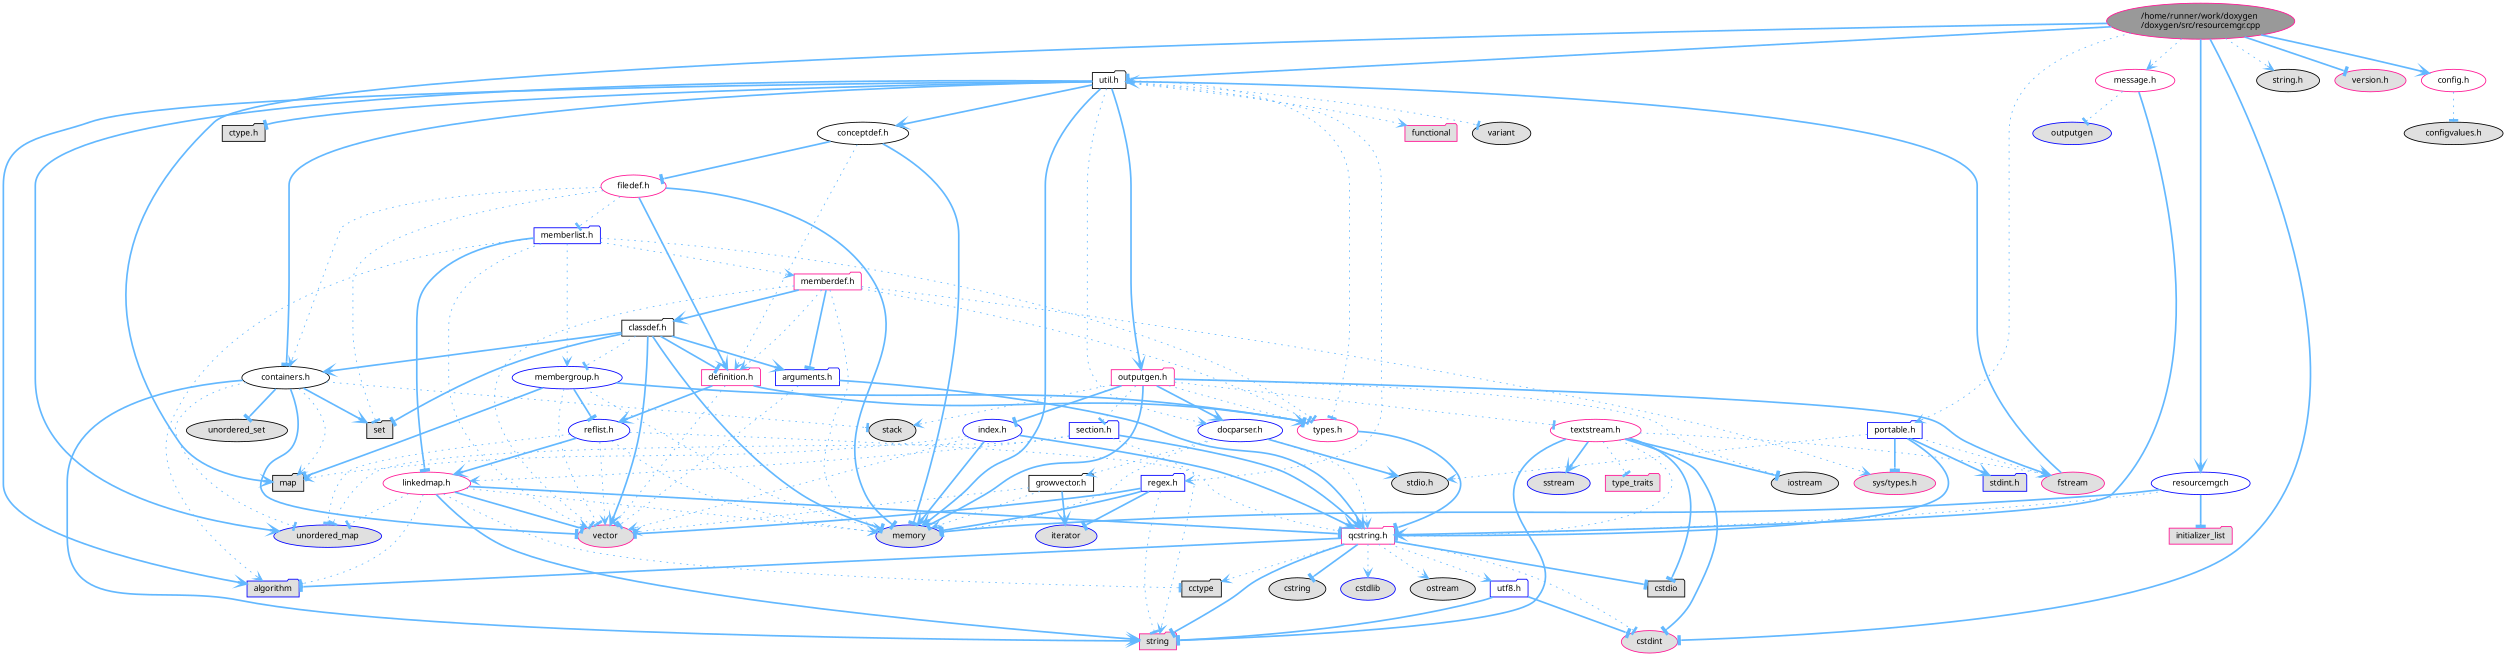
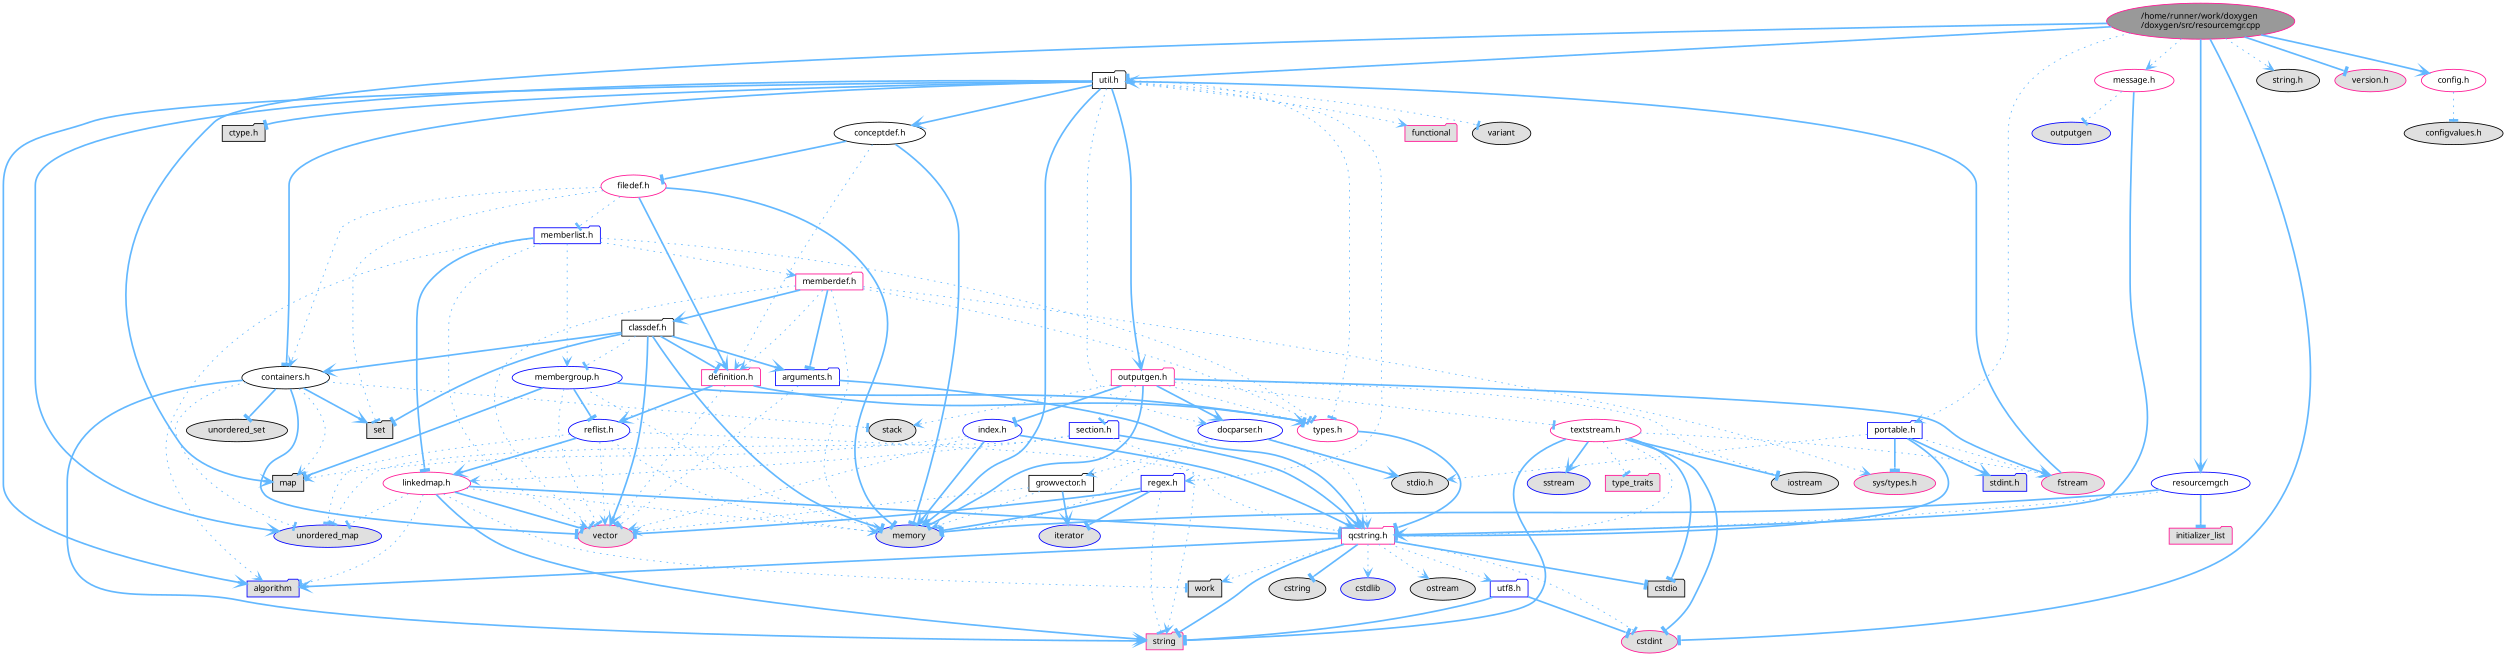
(822, 562) -> (825, 562)
(1202, 589) -> (1205, 589)
